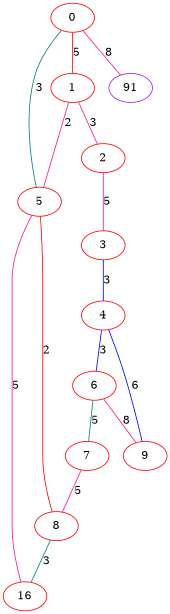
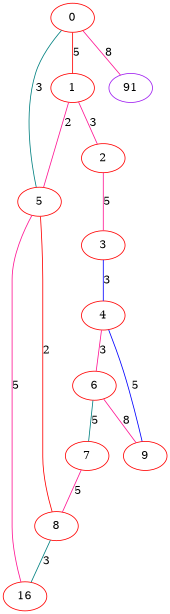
(99, 351) -> (99, 351)
(136, 386) -> (136, 386)
